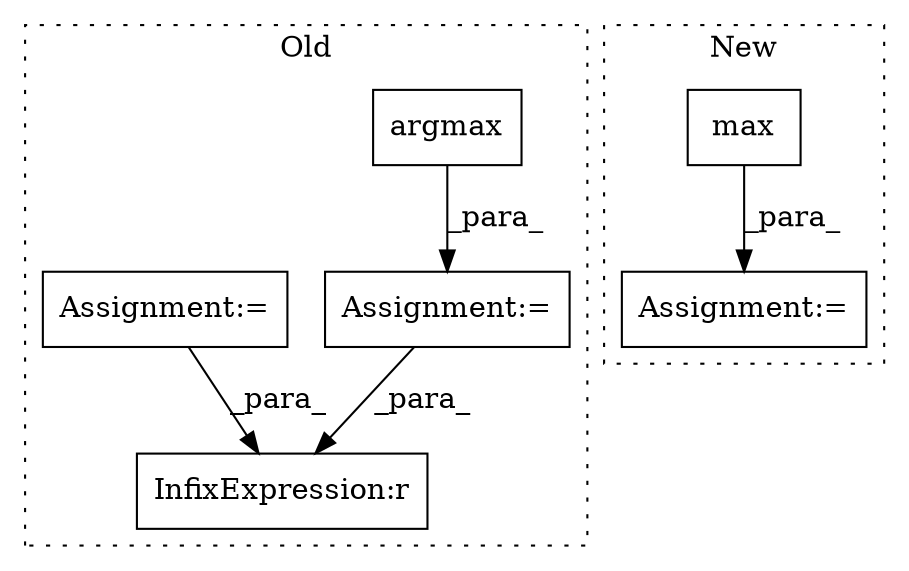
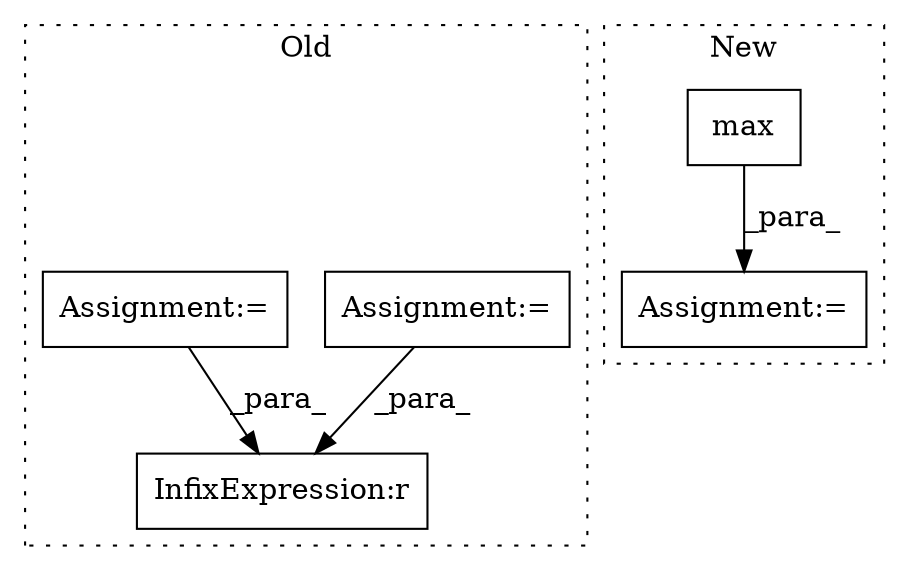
(447, 128) -> none
